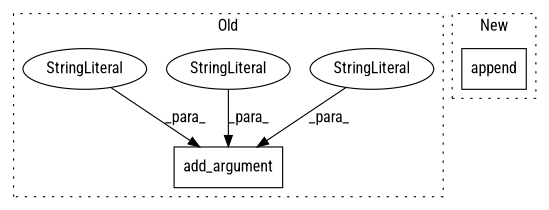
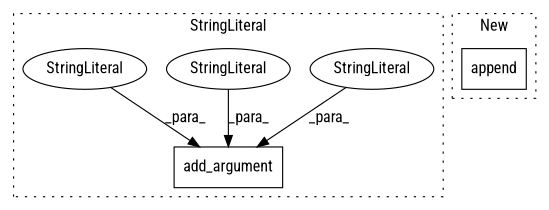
(228, 27) -> (228, 27)
